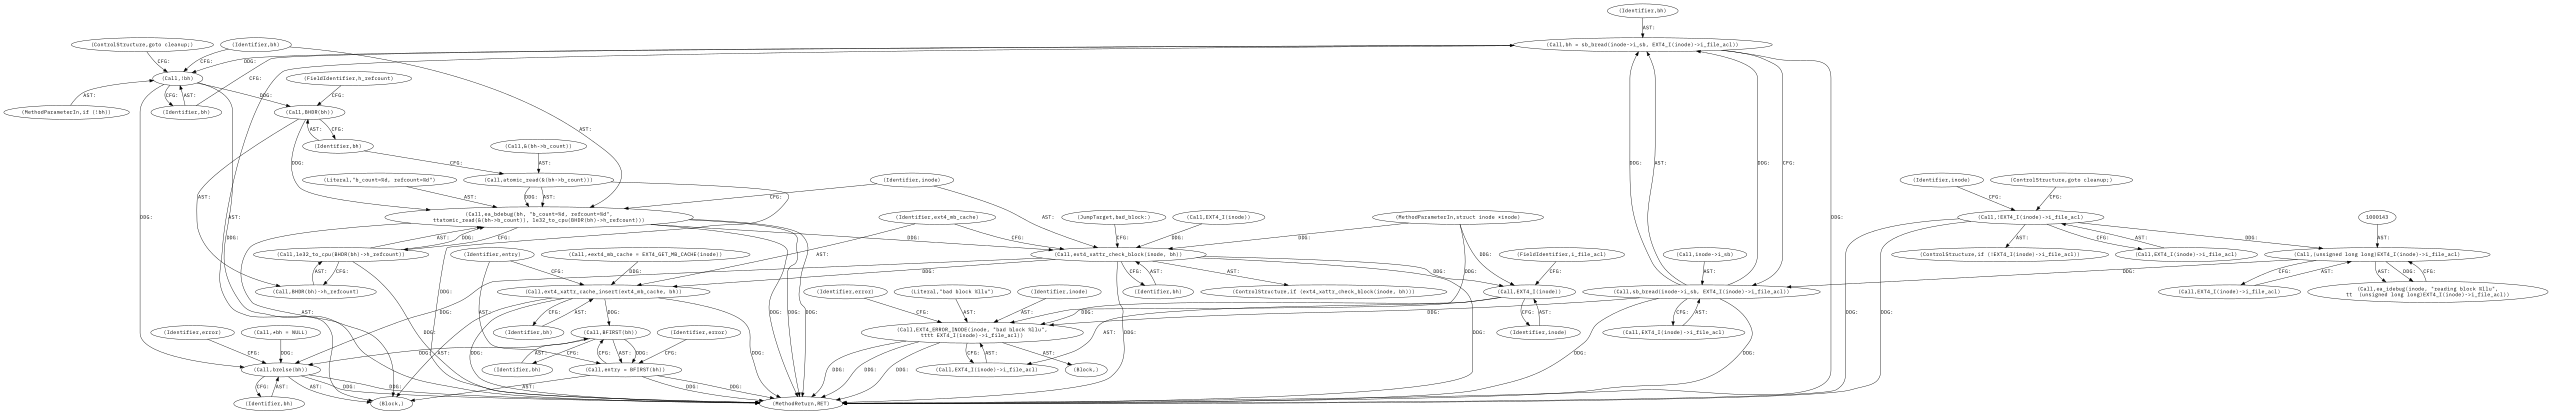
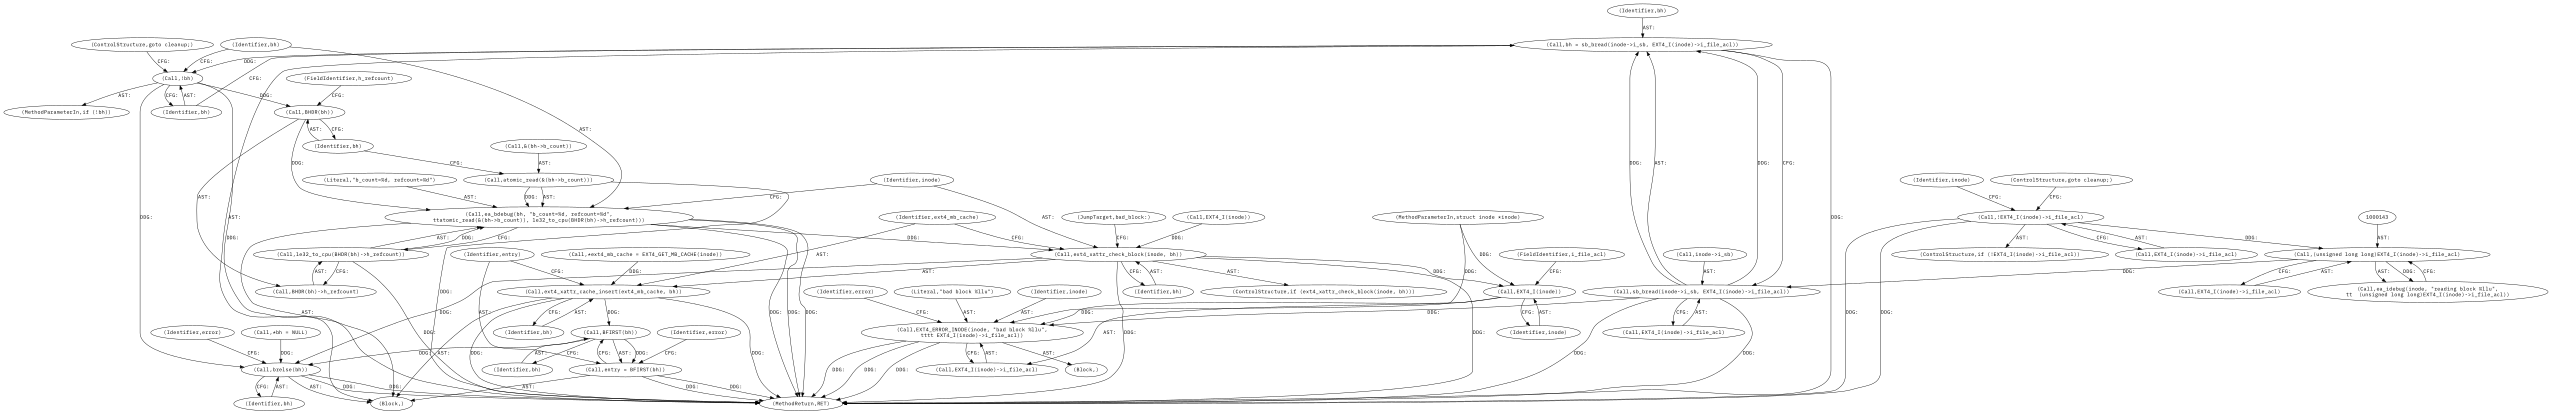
(107, 86) -> (121, 92)
(1290, 236) -> none
(930, 272) -> (930, 272)
